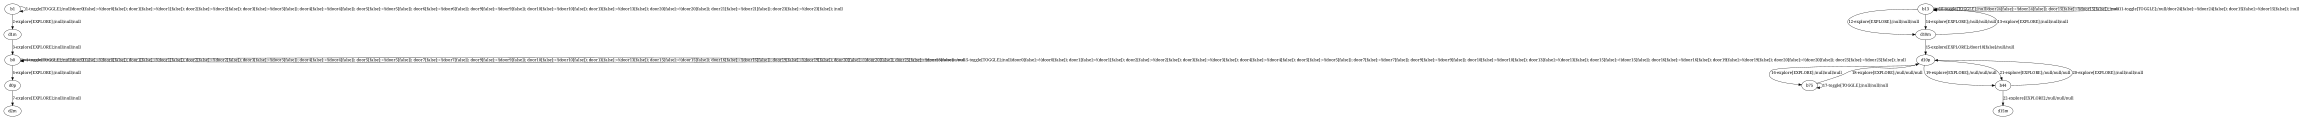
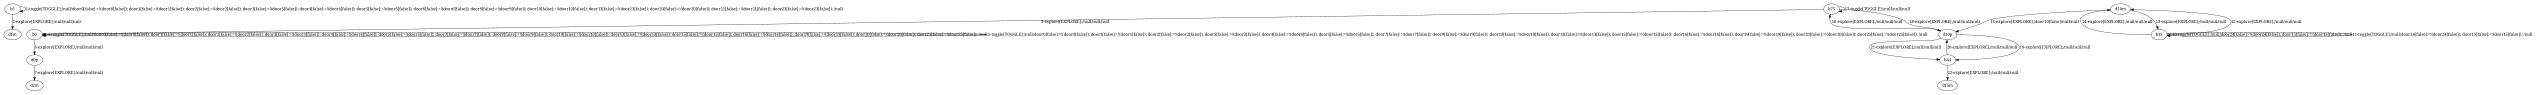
(13, 46) -> (935, 22)
